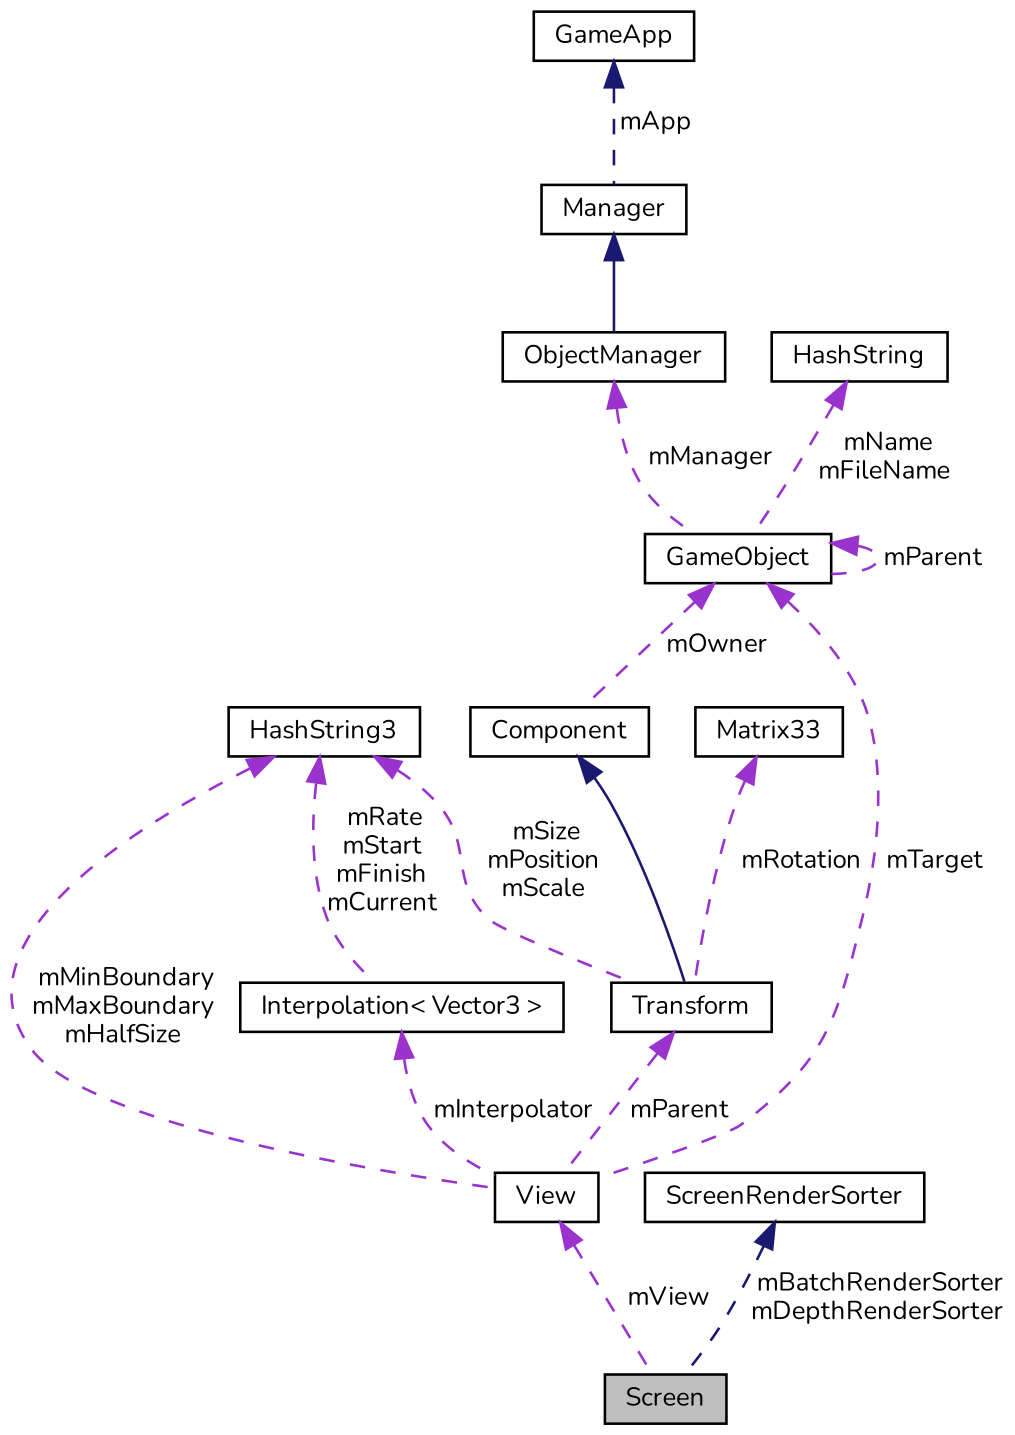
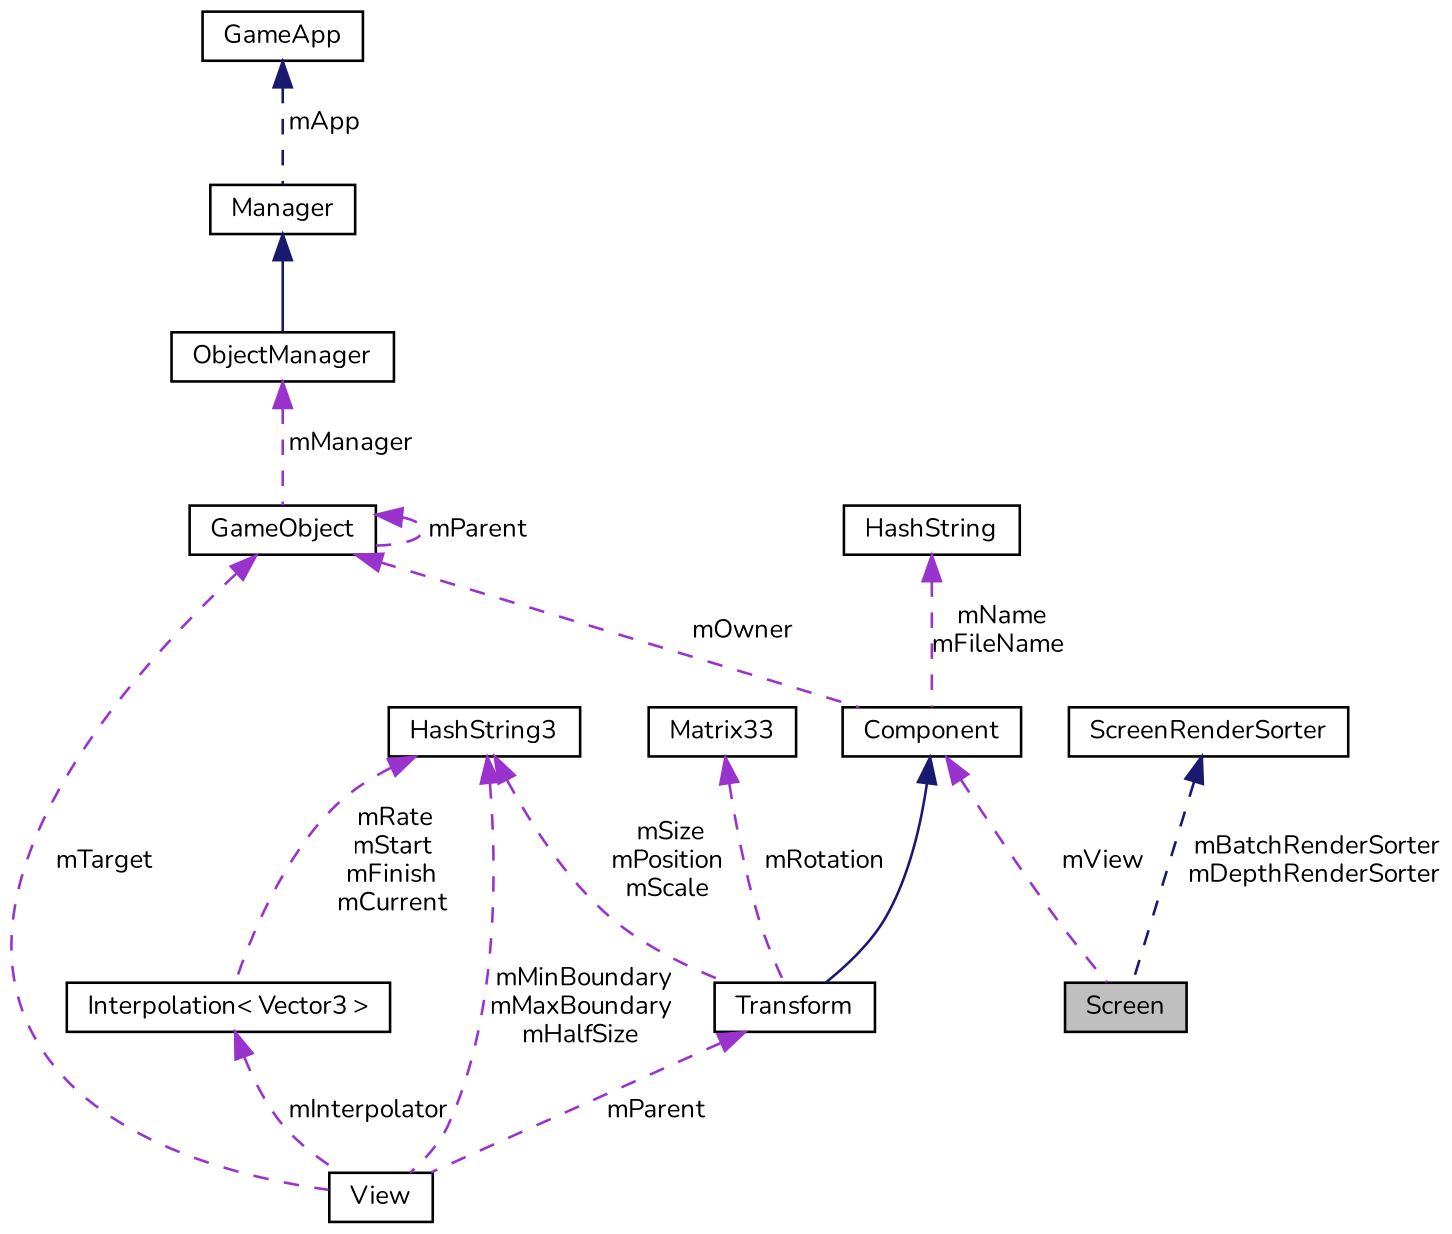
(795, 470) -> (932, 644)
(613, 1310) -> (1031, 883)
